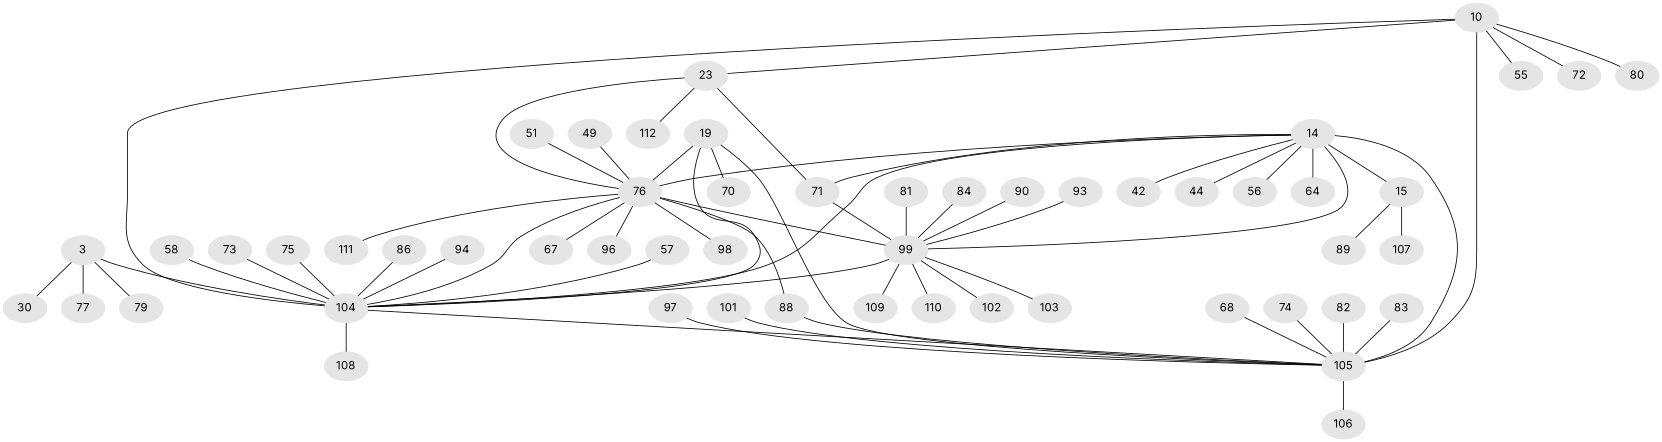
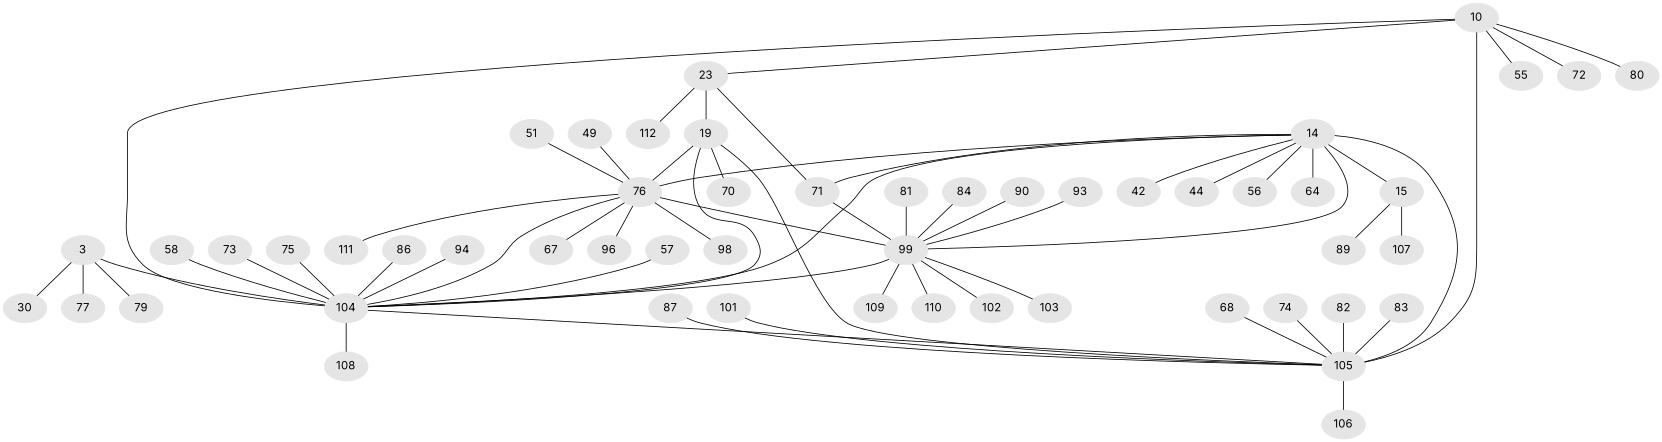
(515, 110) -> (706, 105)
(671, 308) -> (671, 308)
(787, 308) -> none
